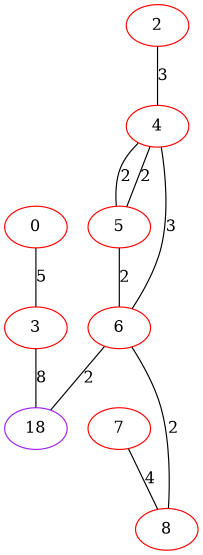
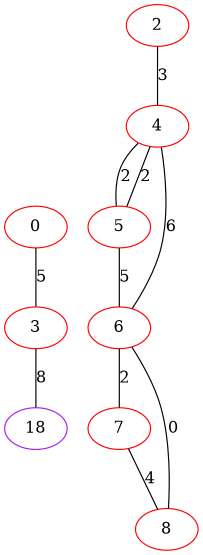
(171, 227) -> (171, 227)
(125, 277) -> (125, 277)
(78, 378) -> (119, 378)
(174, 429) -> (174, 429)
